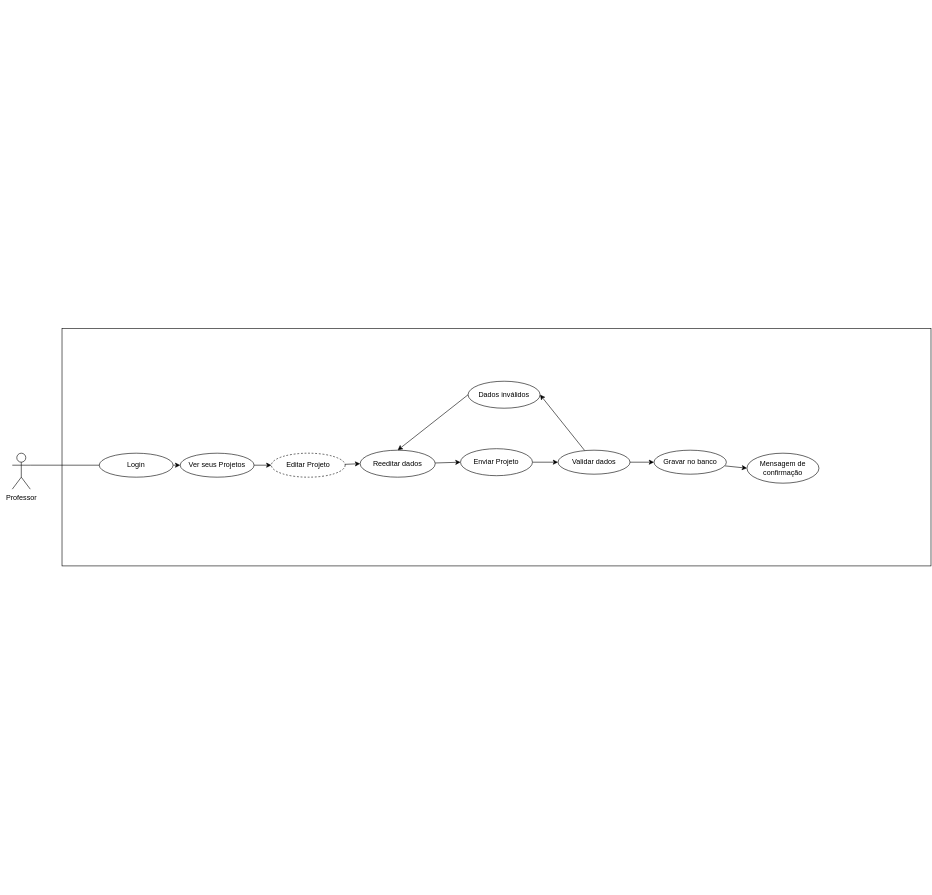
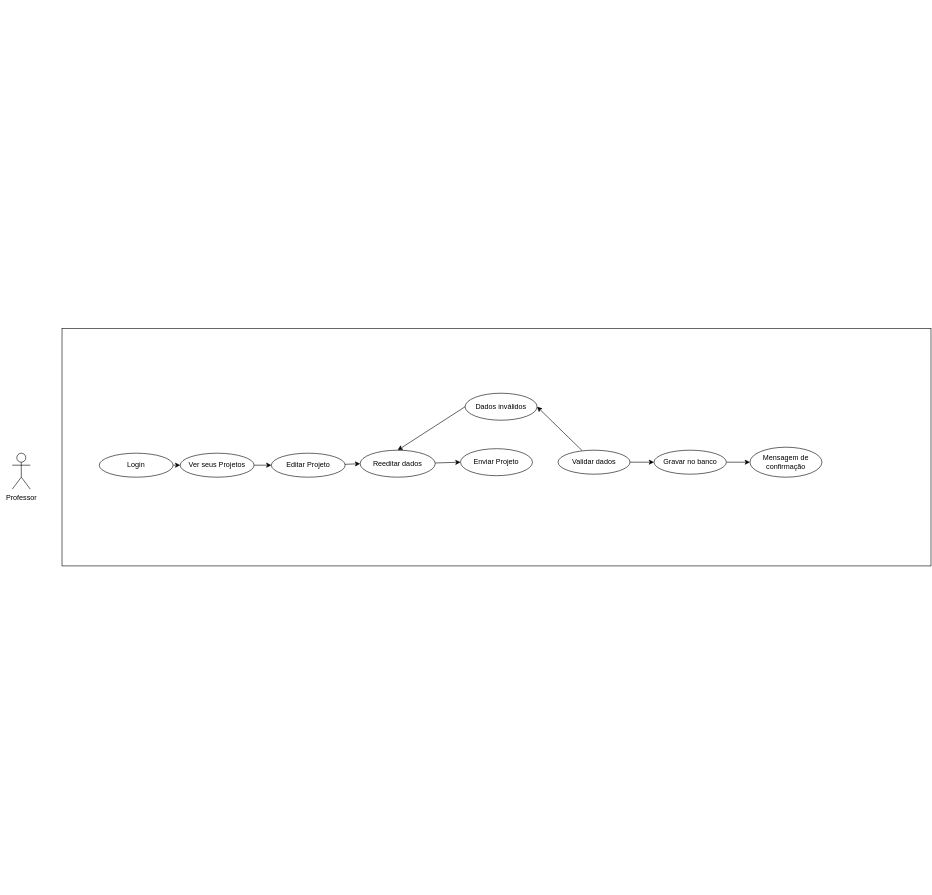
(504, 395) -> (501, 407)
(552, 462) -> none
(65, 465) -> none
(308, 465) -> (308, 465)
(783, 468) -> (786, 462)
